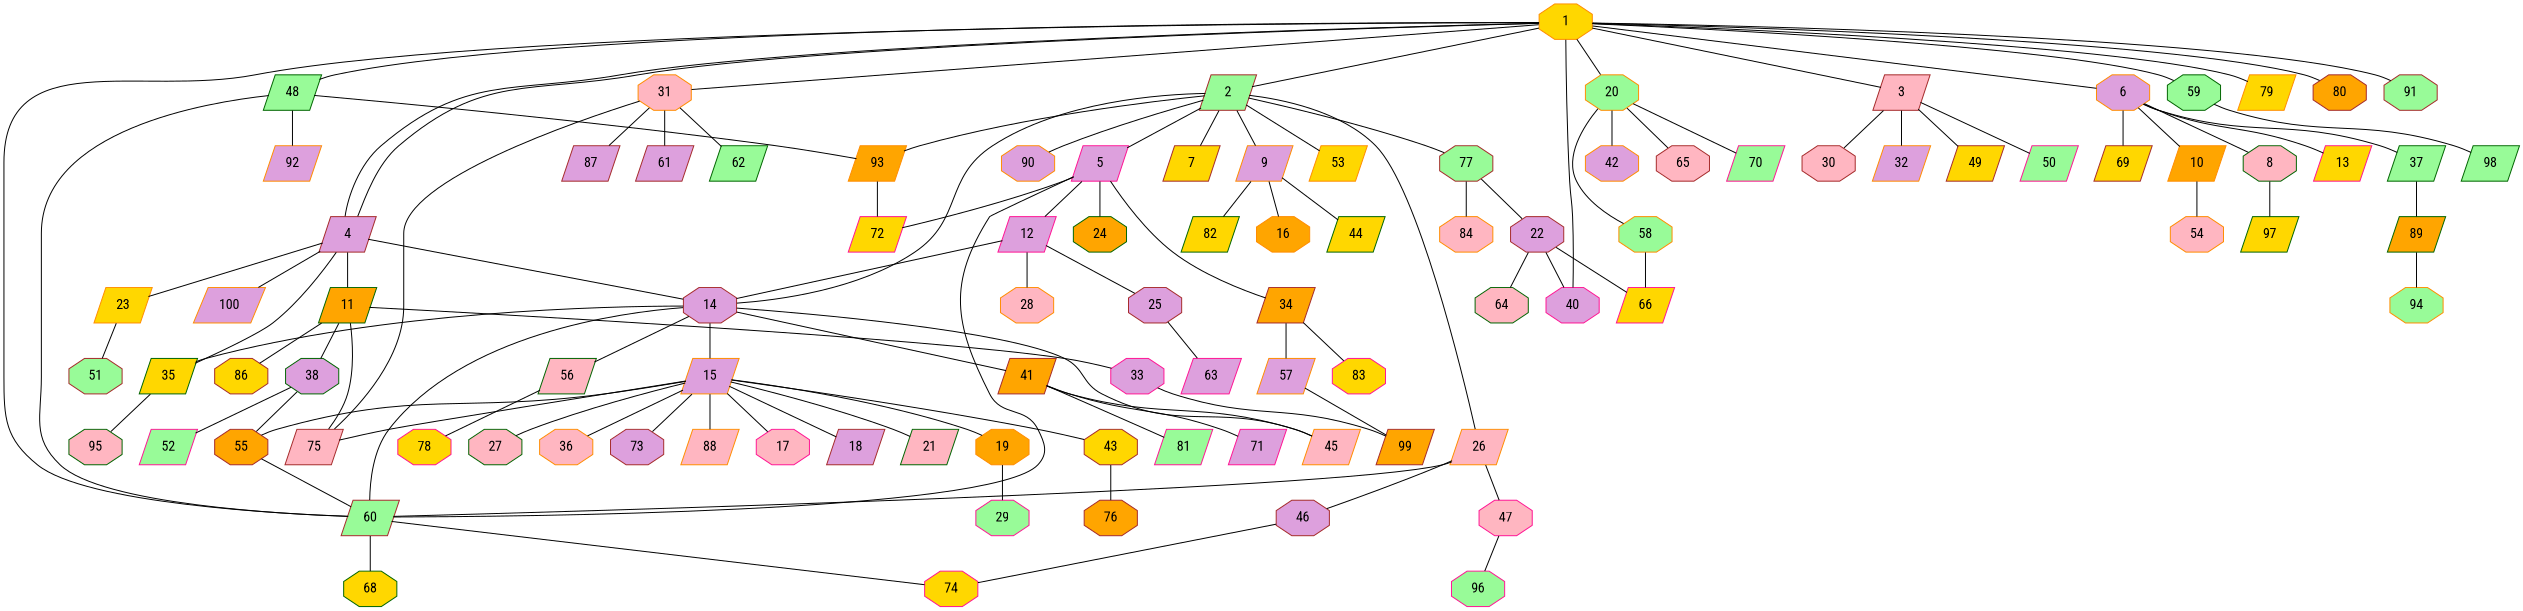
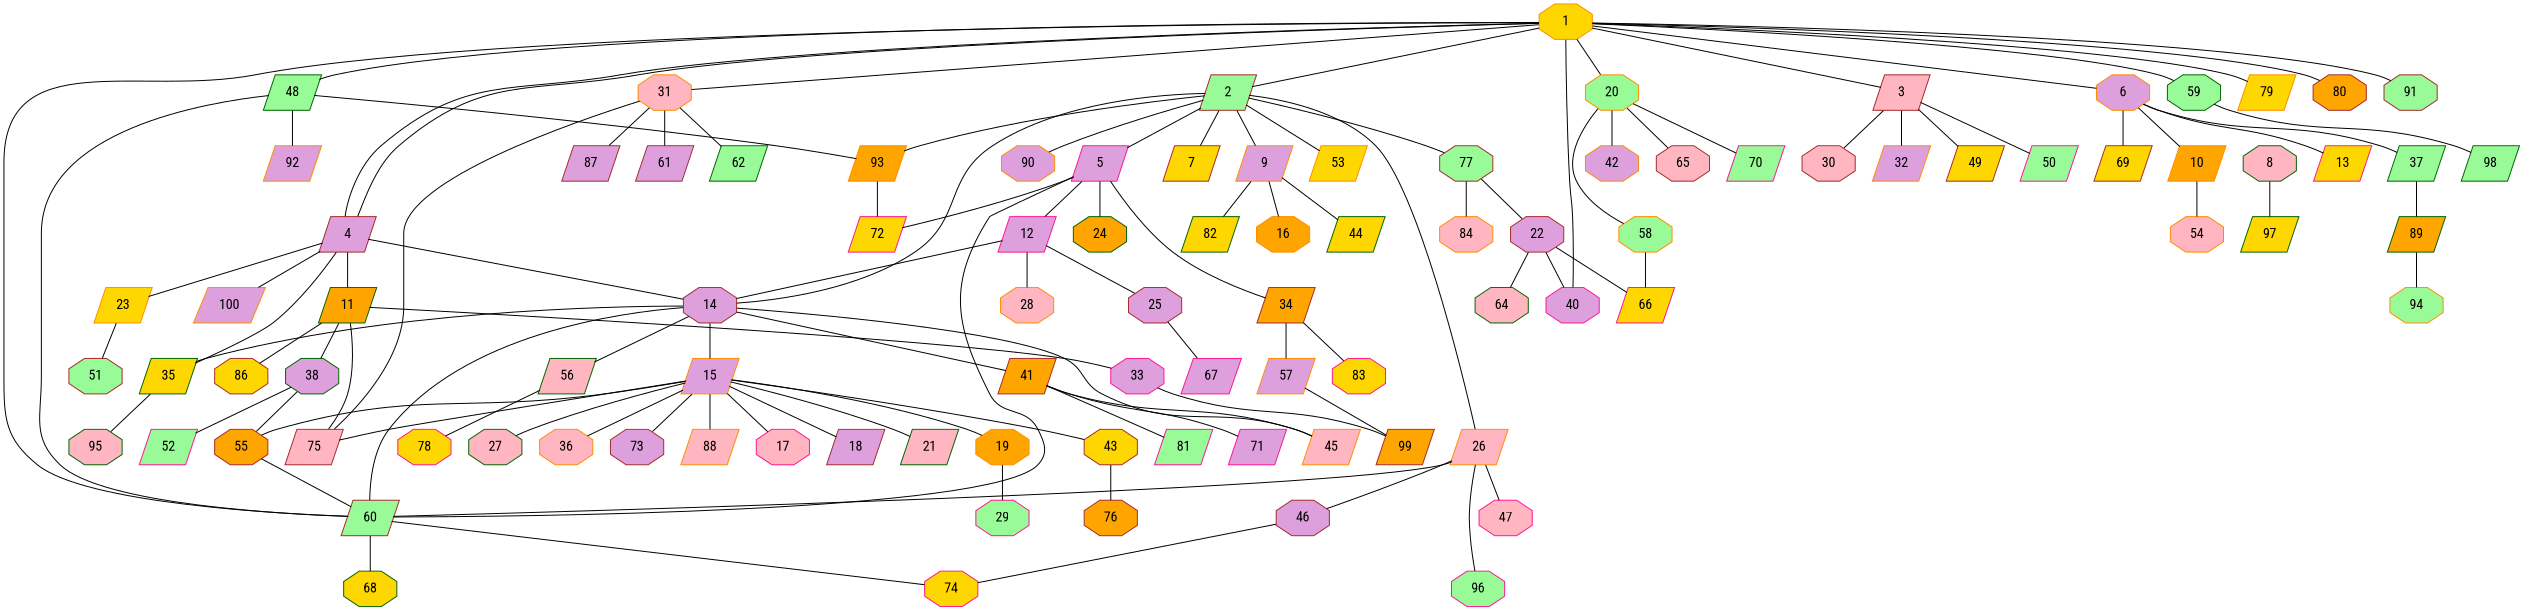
(2196, 128) -> none
(1211, 376) -> (1211, 376)
(1492, 554) -> (1469, 518)
